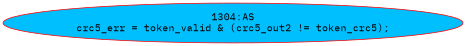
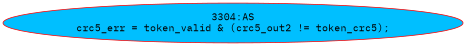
(233, 23) -> (233, 23)
